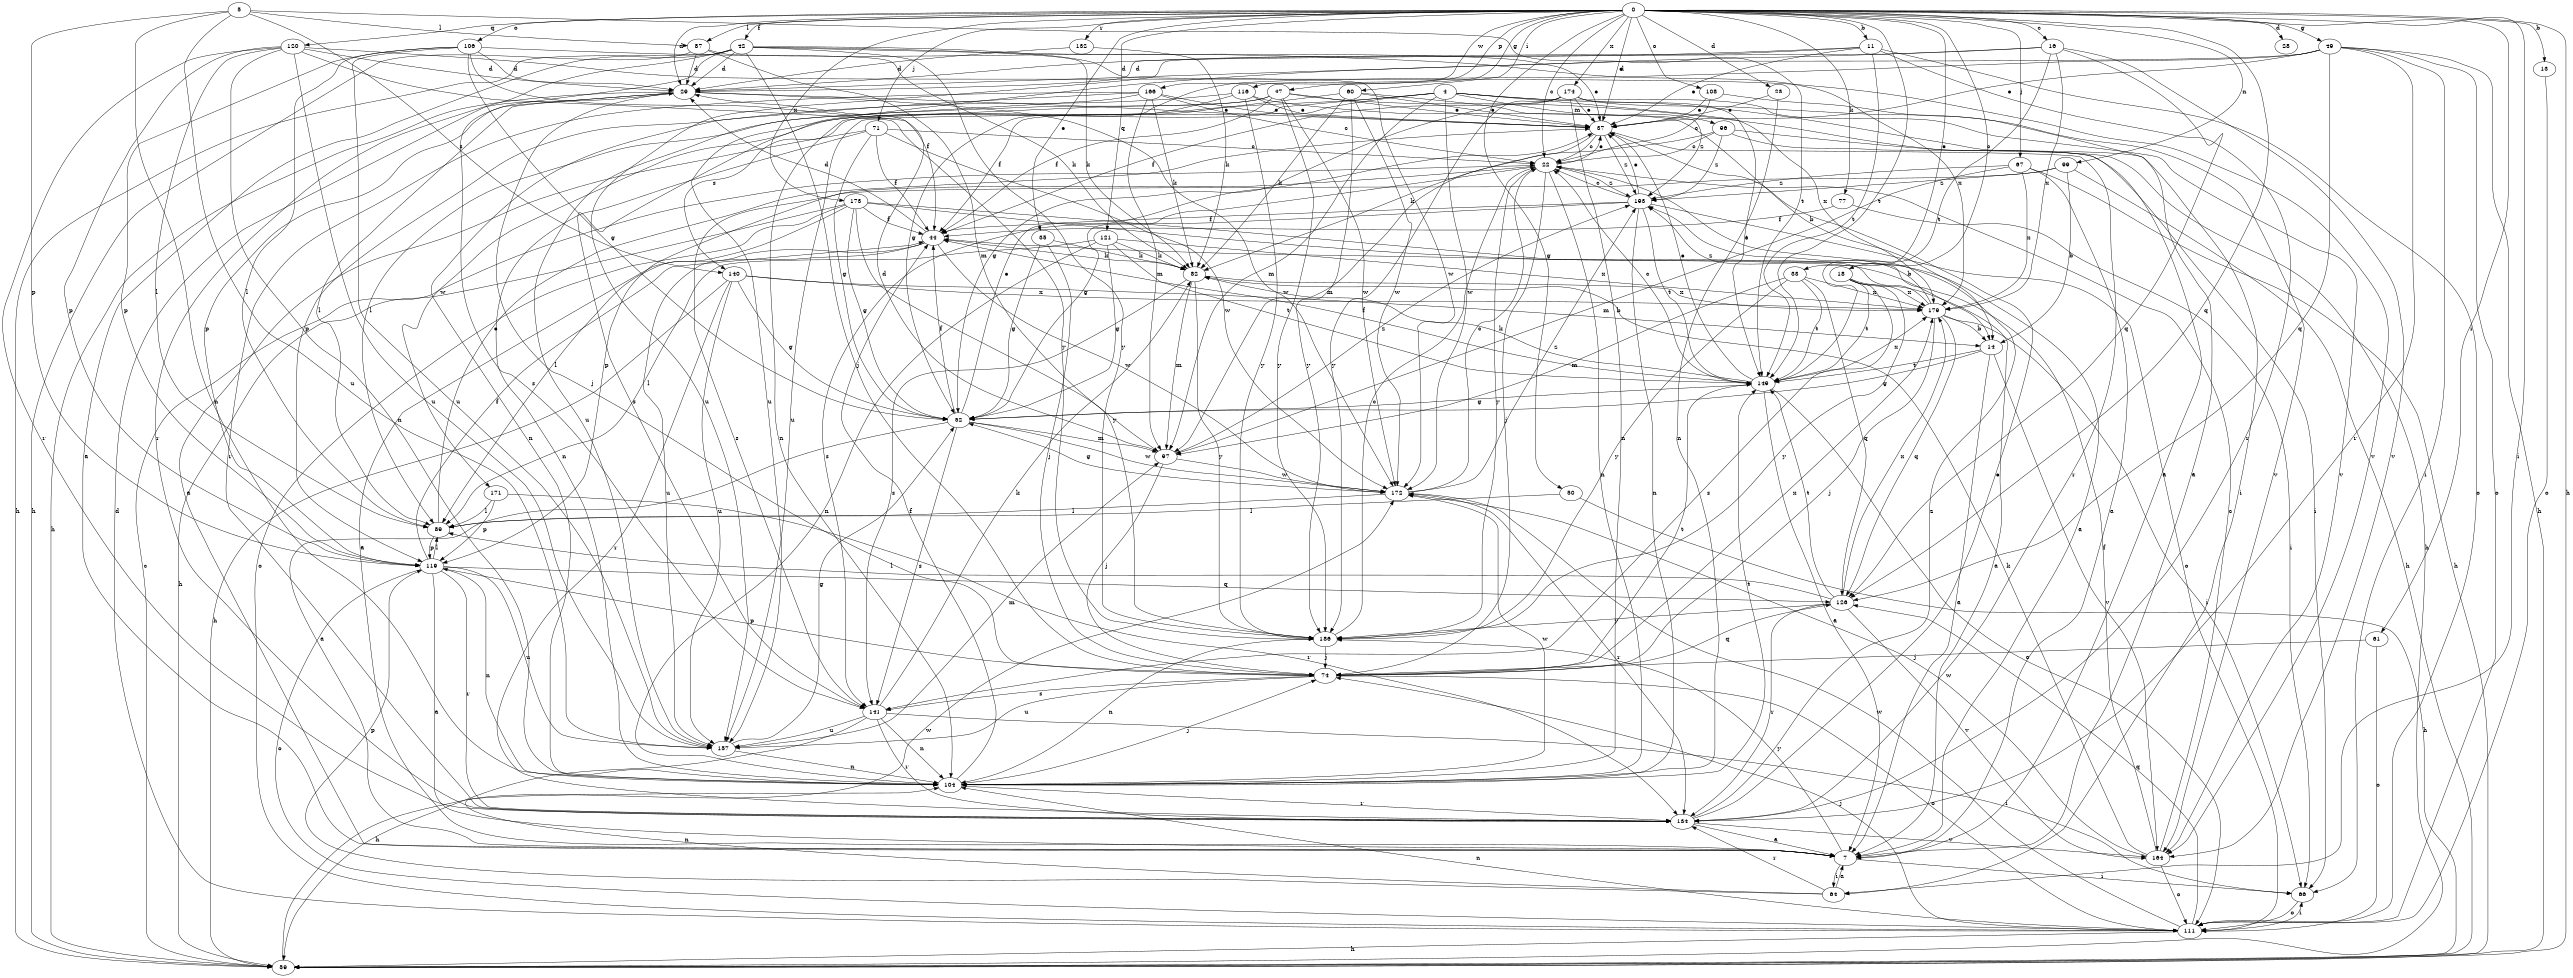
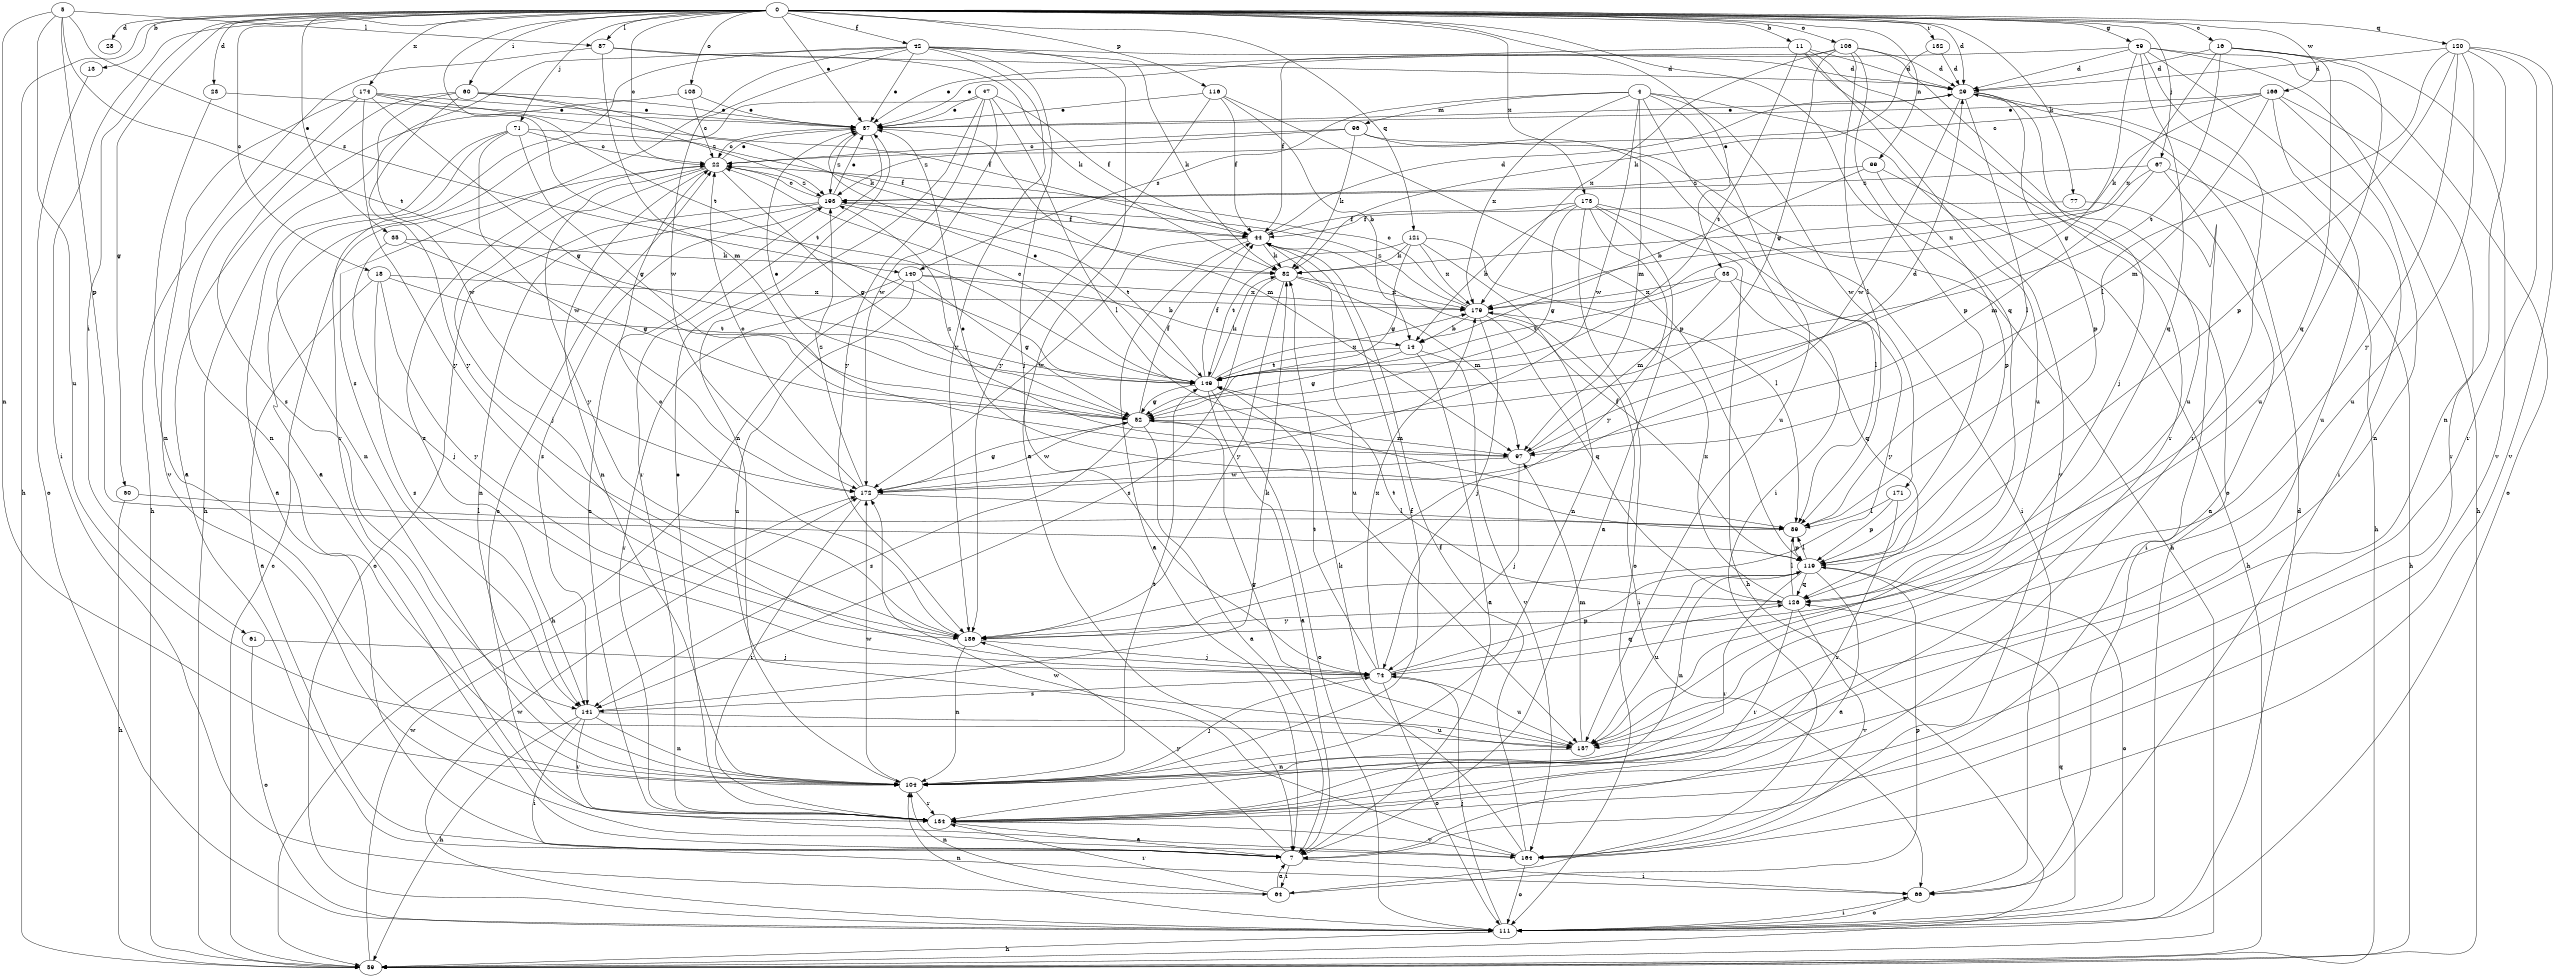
(1487, 73) -> none
